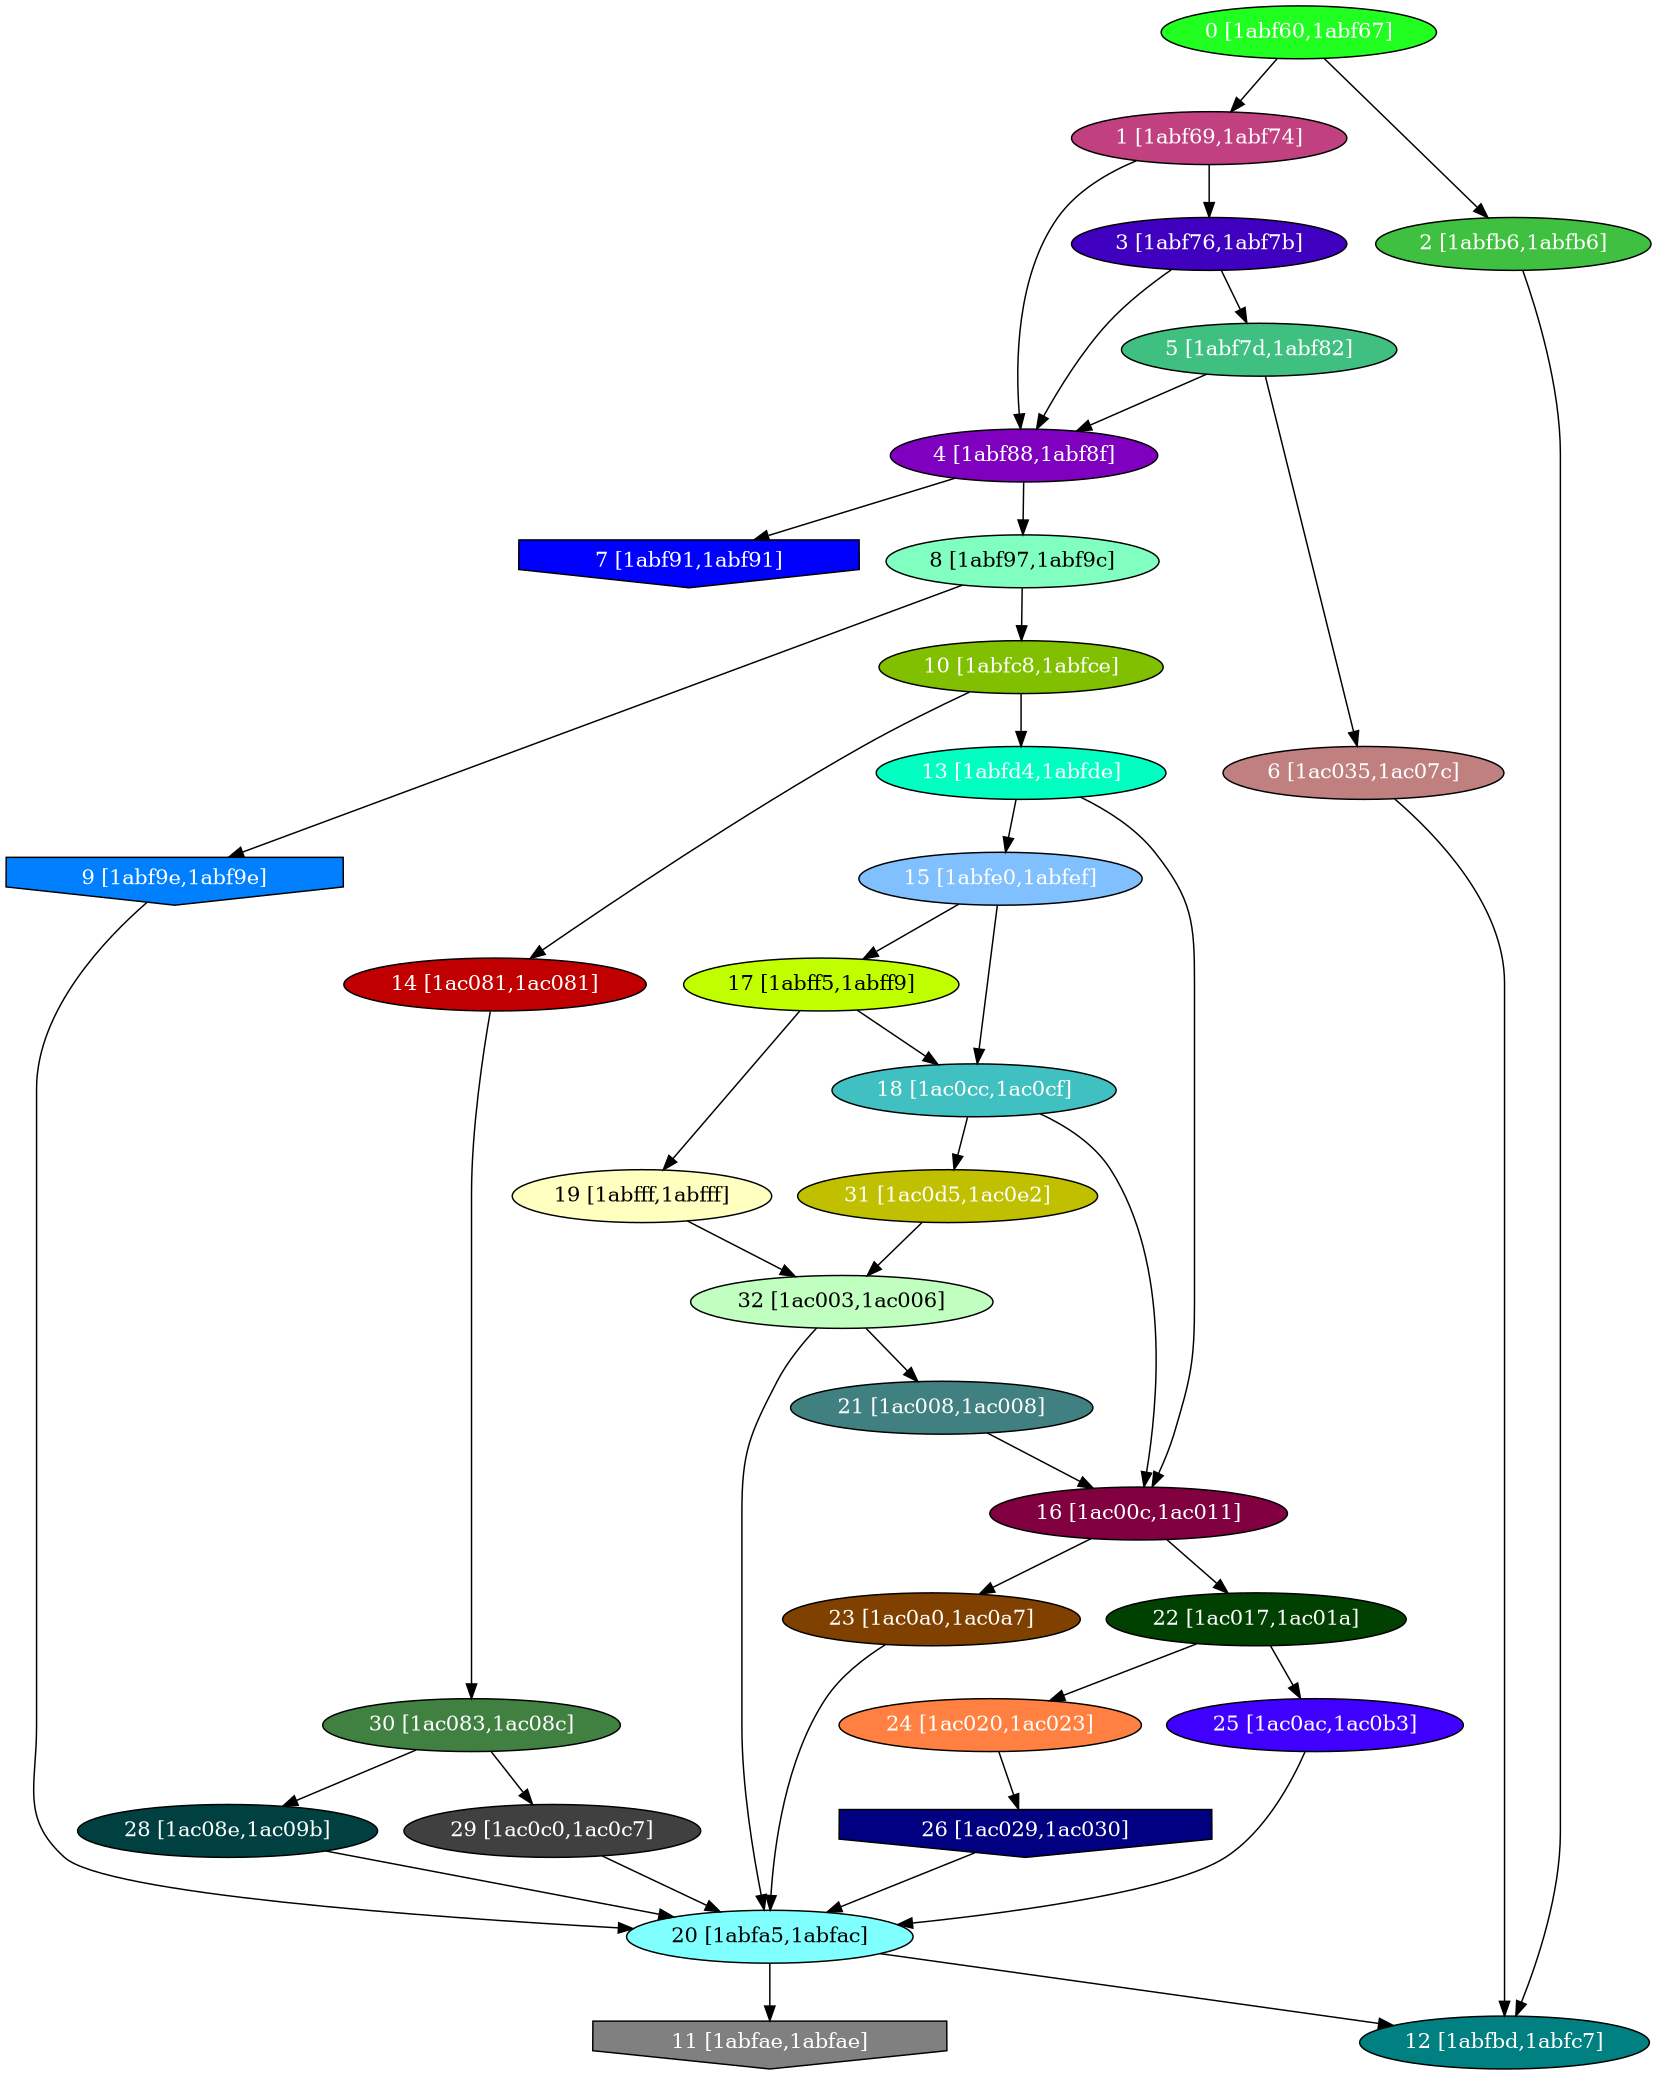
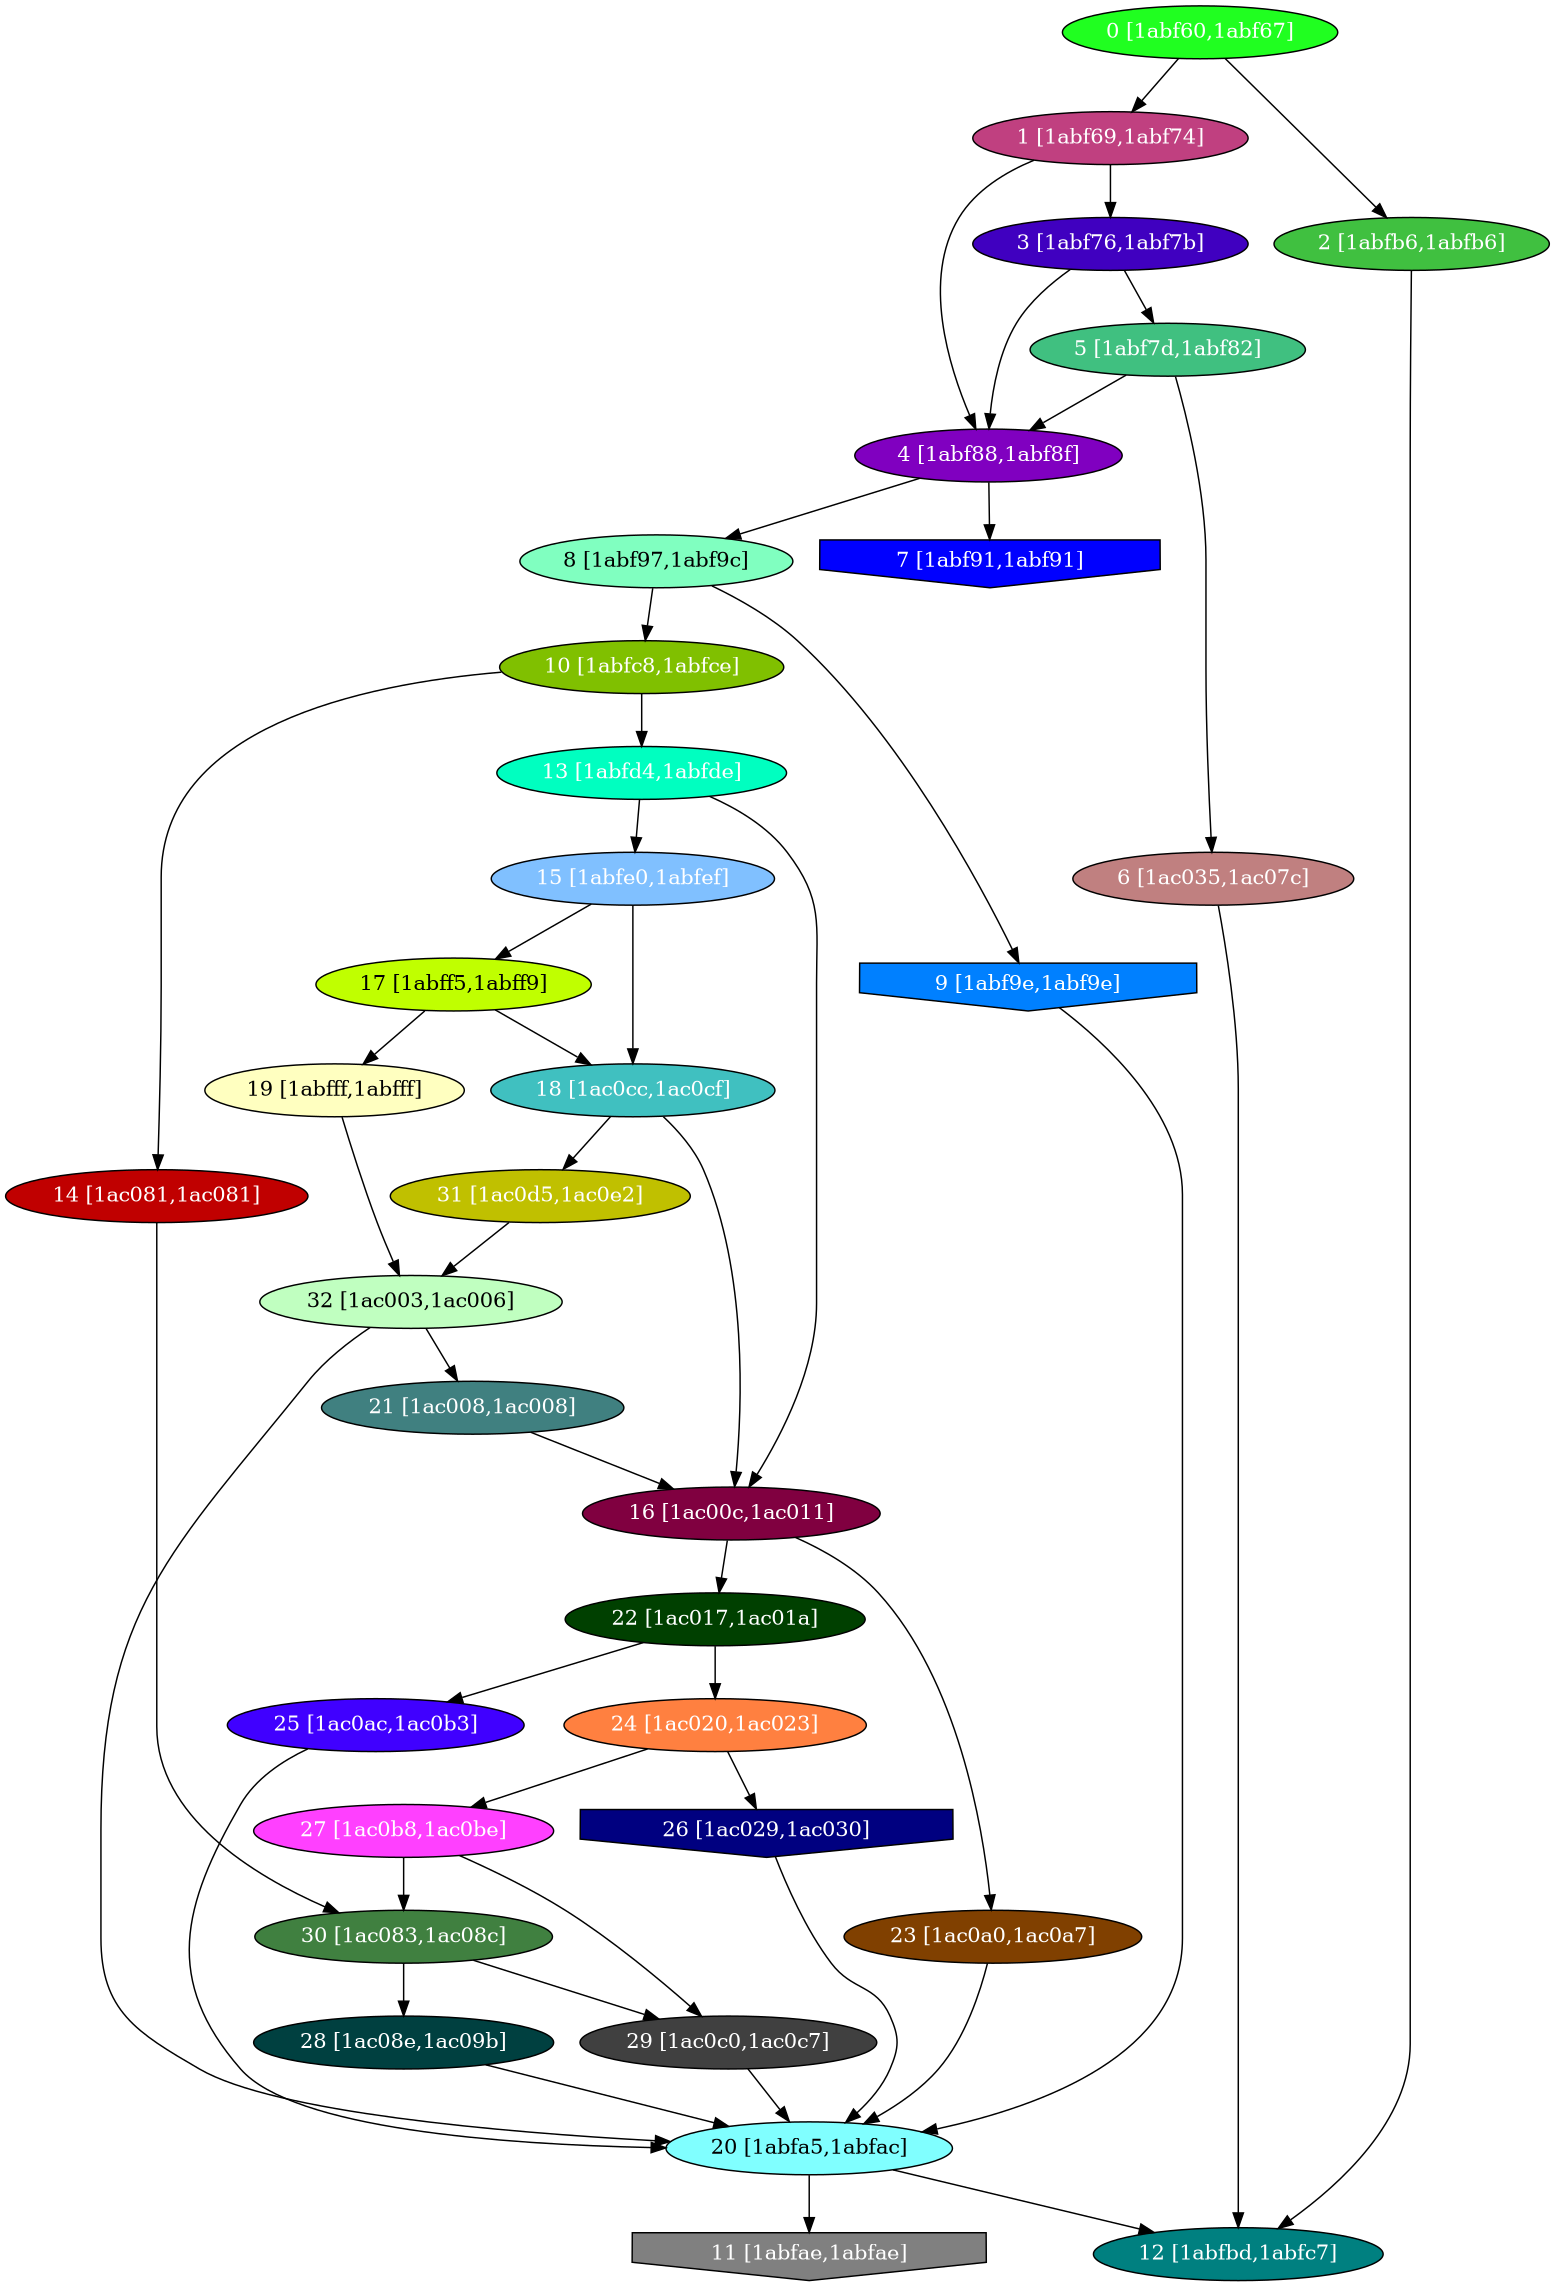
none -> (404, 1831)
